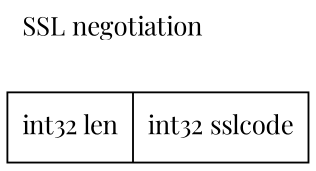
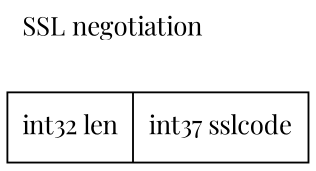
(221, 127) -> (221, 127)
